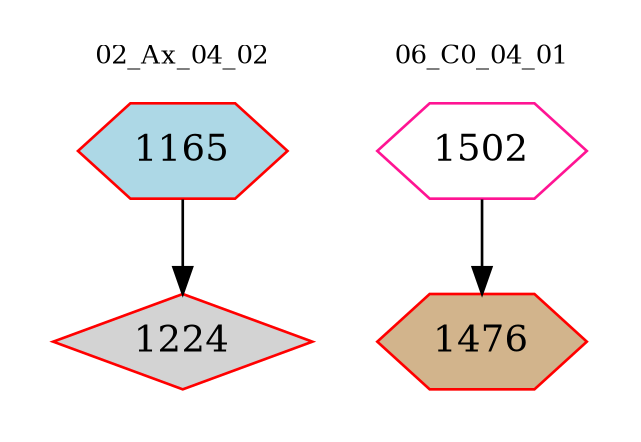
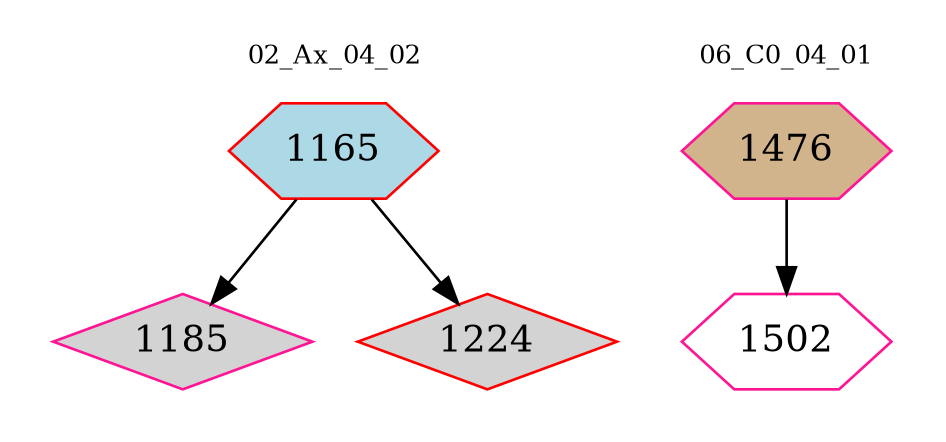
(482, 233) -> (787, 233)
none -> (183, 342)
(482, 342) -> (787, 151)
